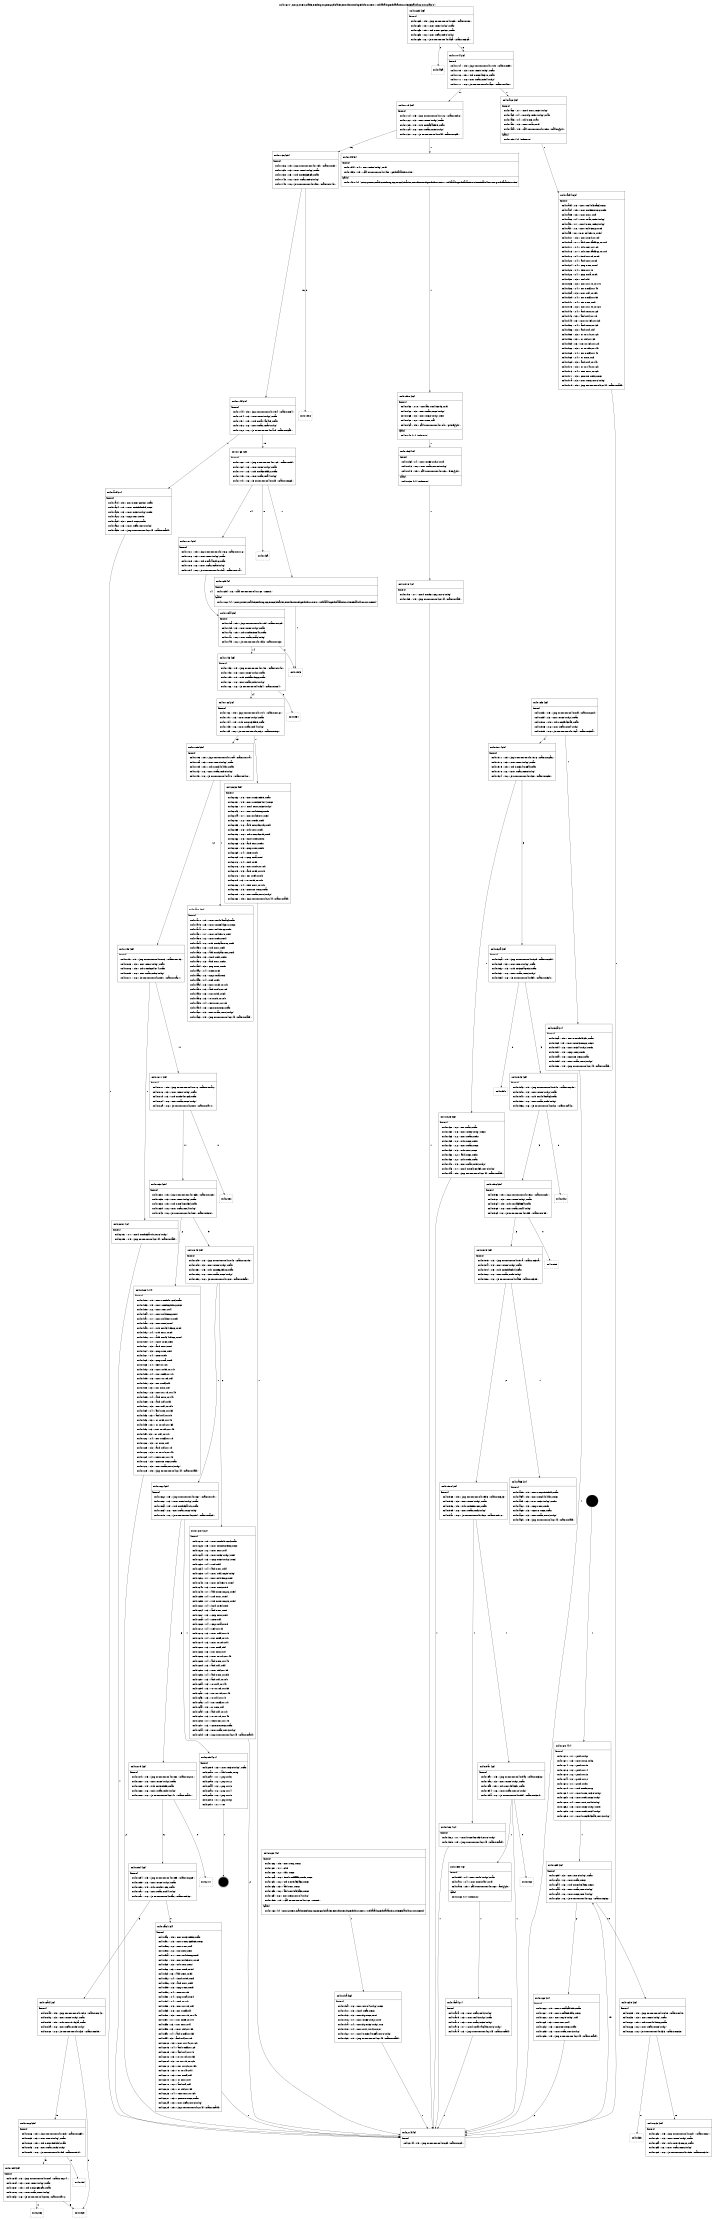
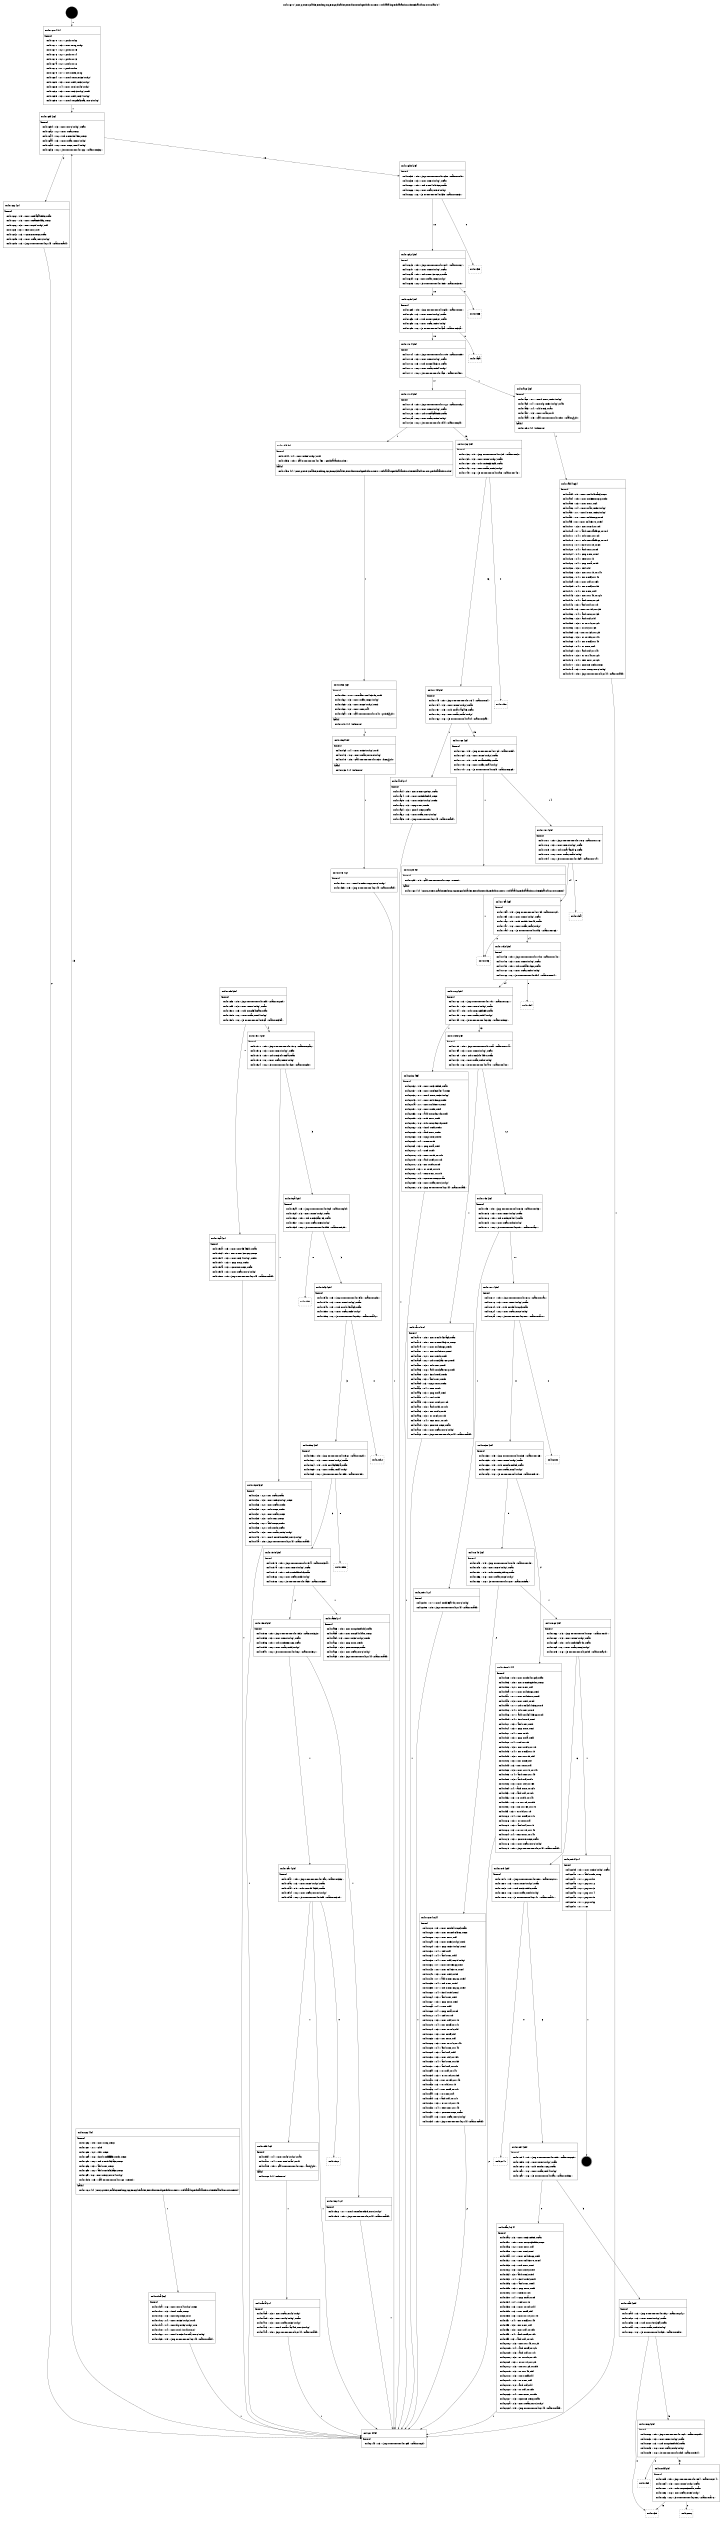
none -> (432, 291)
none -> (475, 314)
(263, 518) -> (574, 887)
none -> (411, 1934)
